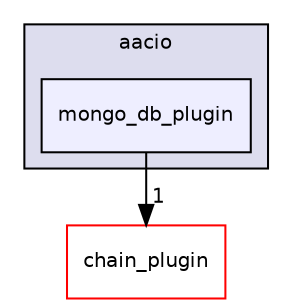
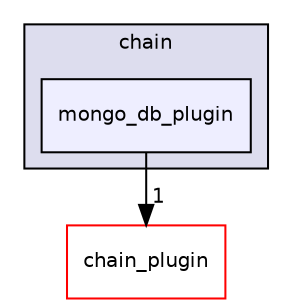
(146, 44) -> (146, 44)
